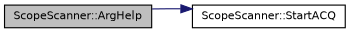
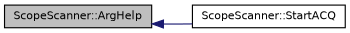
(166, 9) -> (178, 24)
